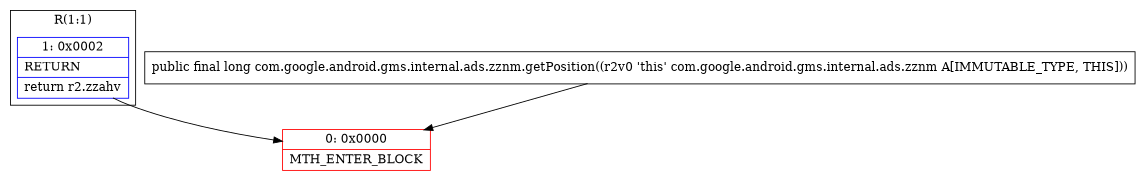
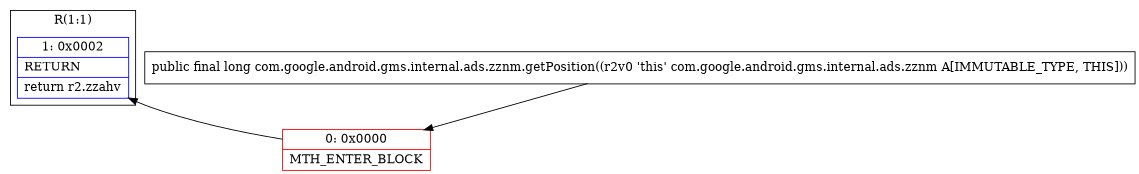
(192, 124) -> (208, 124)
